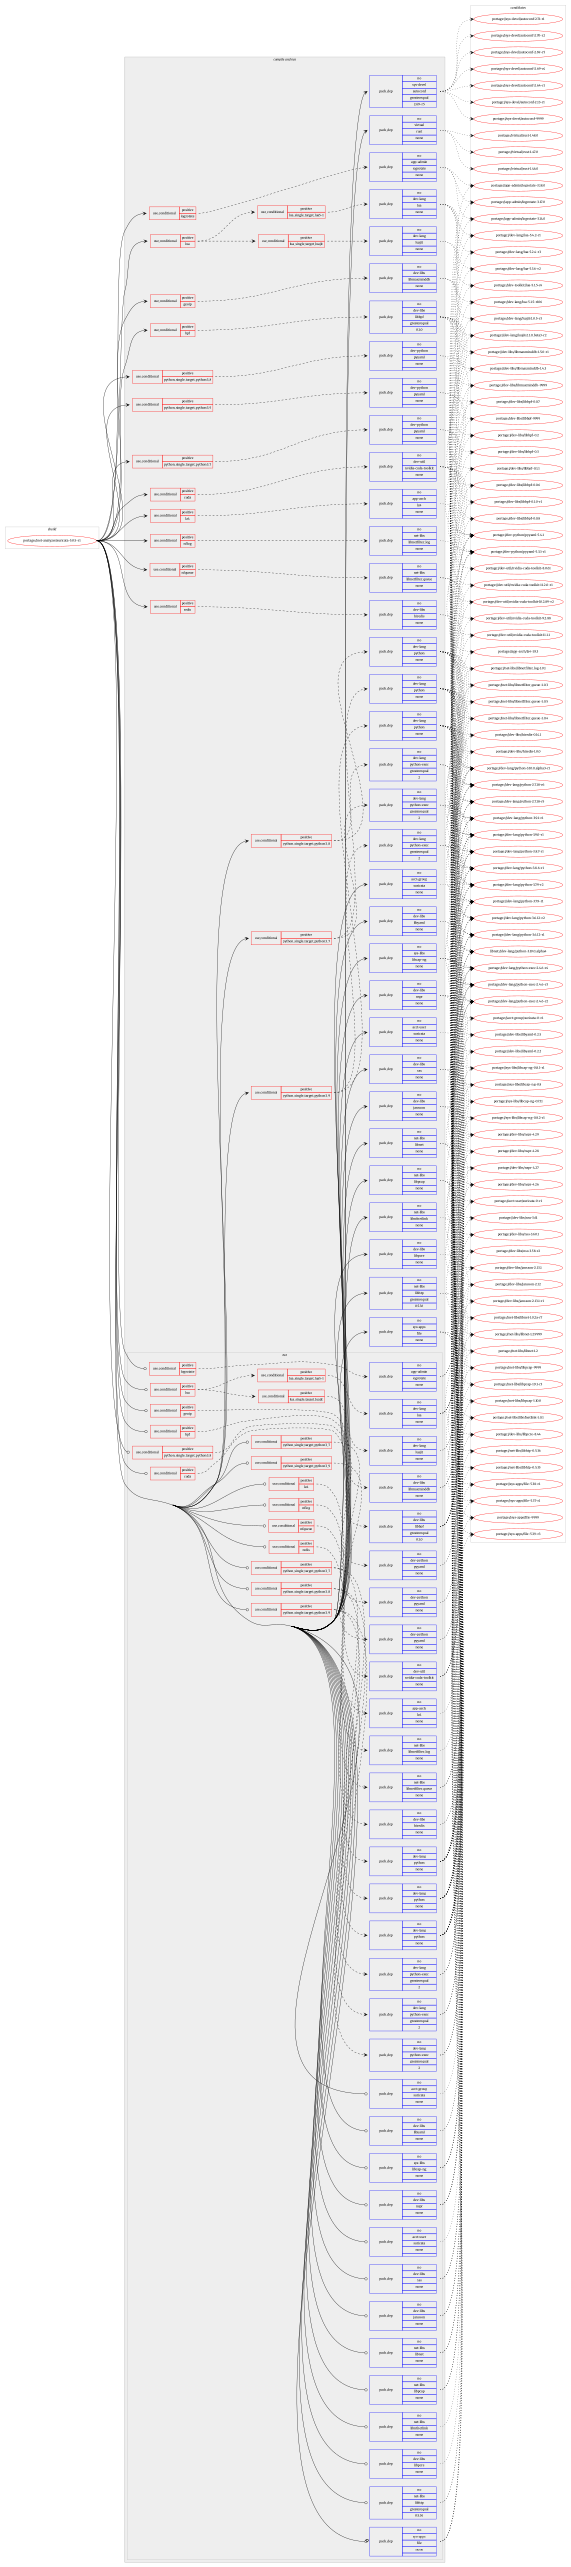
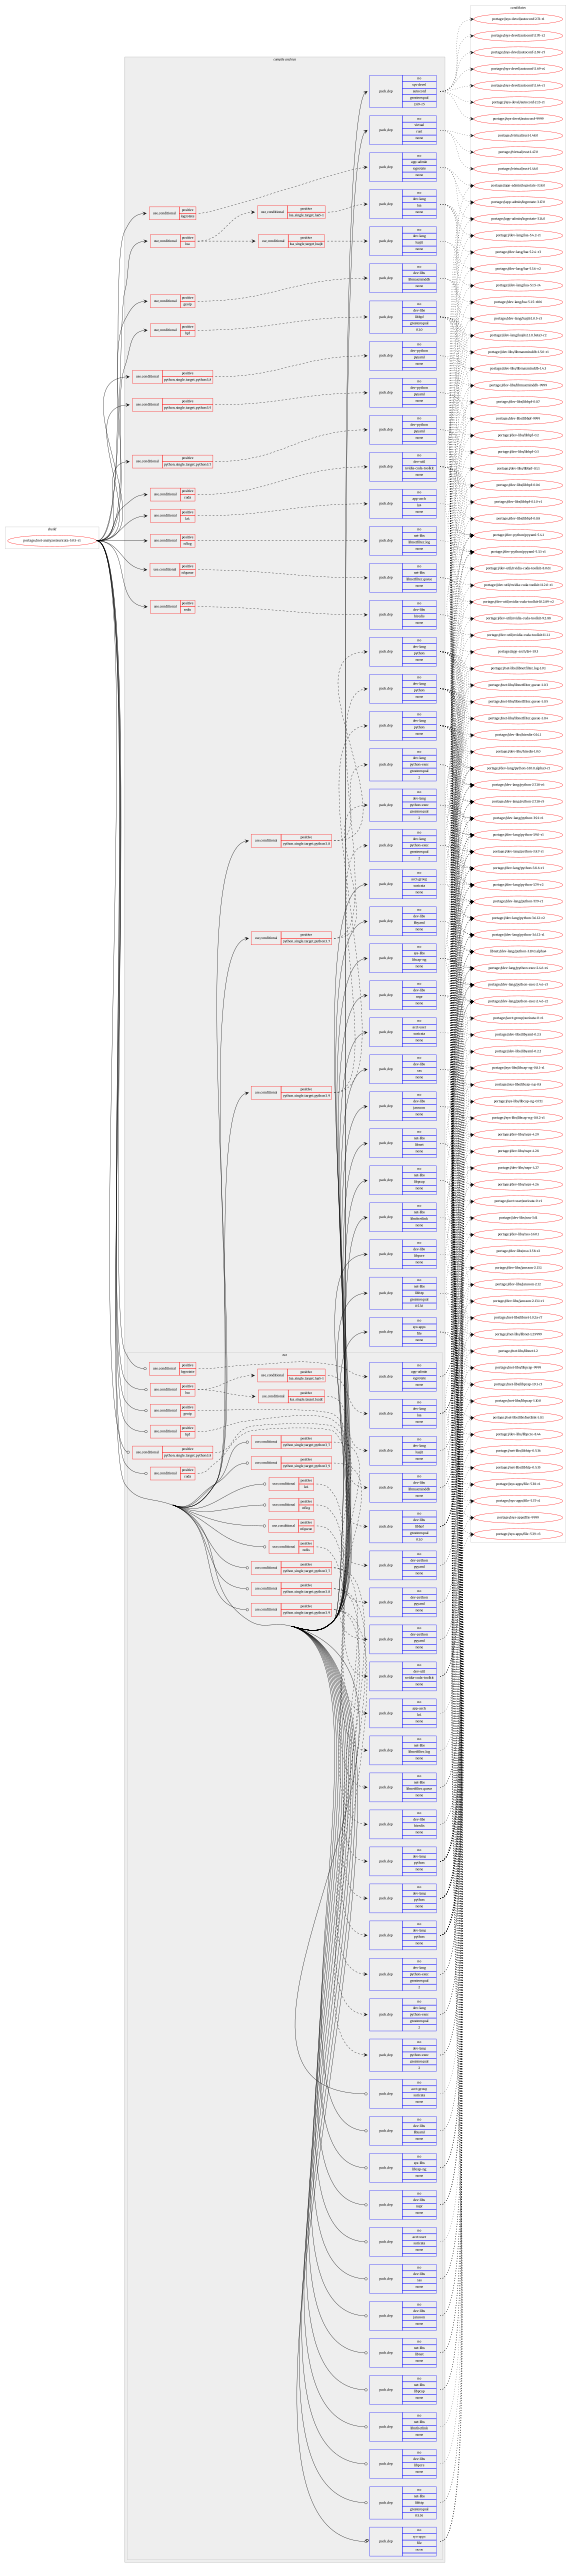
(518, 286) -> (518, 286)
(518, 902) -> (518, 902)
